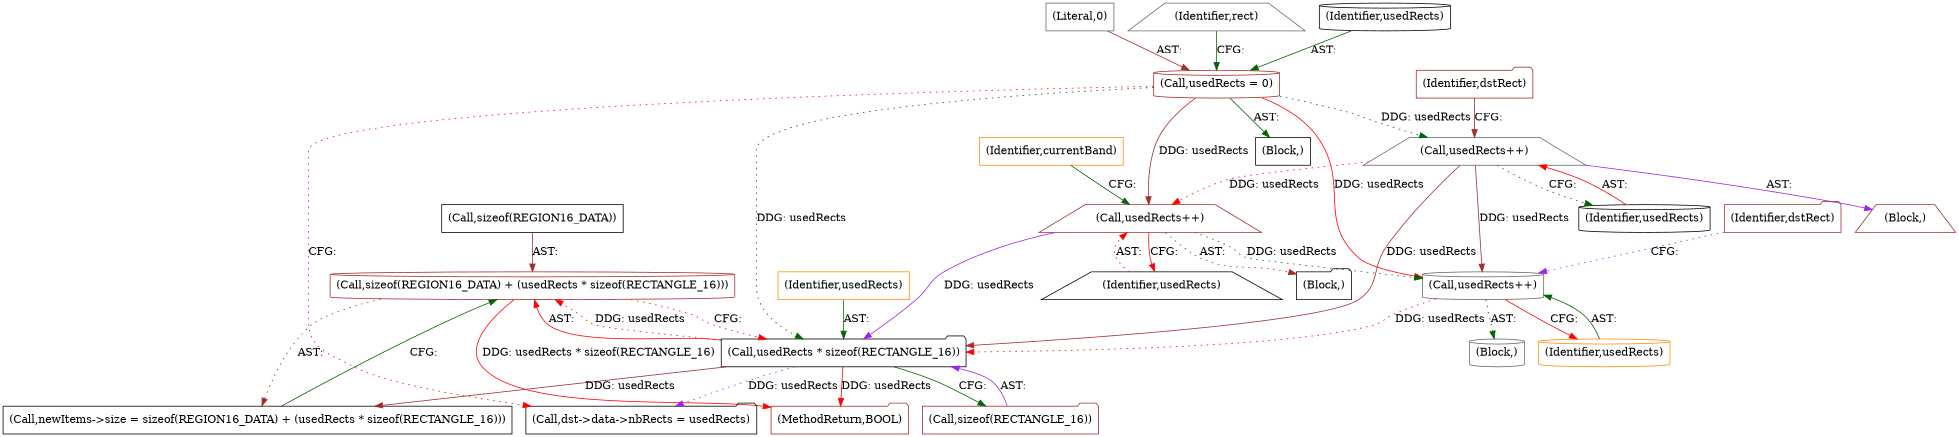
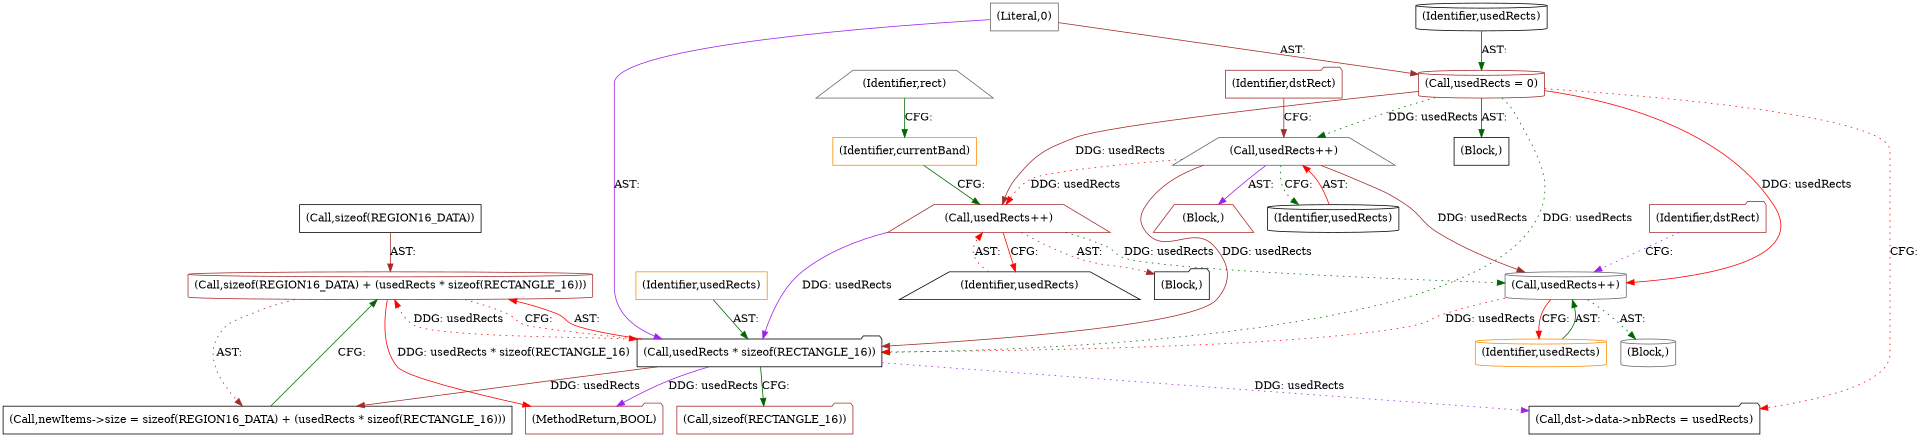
(1217, 47) -> (905, 114)
(989, 379) -> (664, 57)
(842, 383) -> (665, 382)
